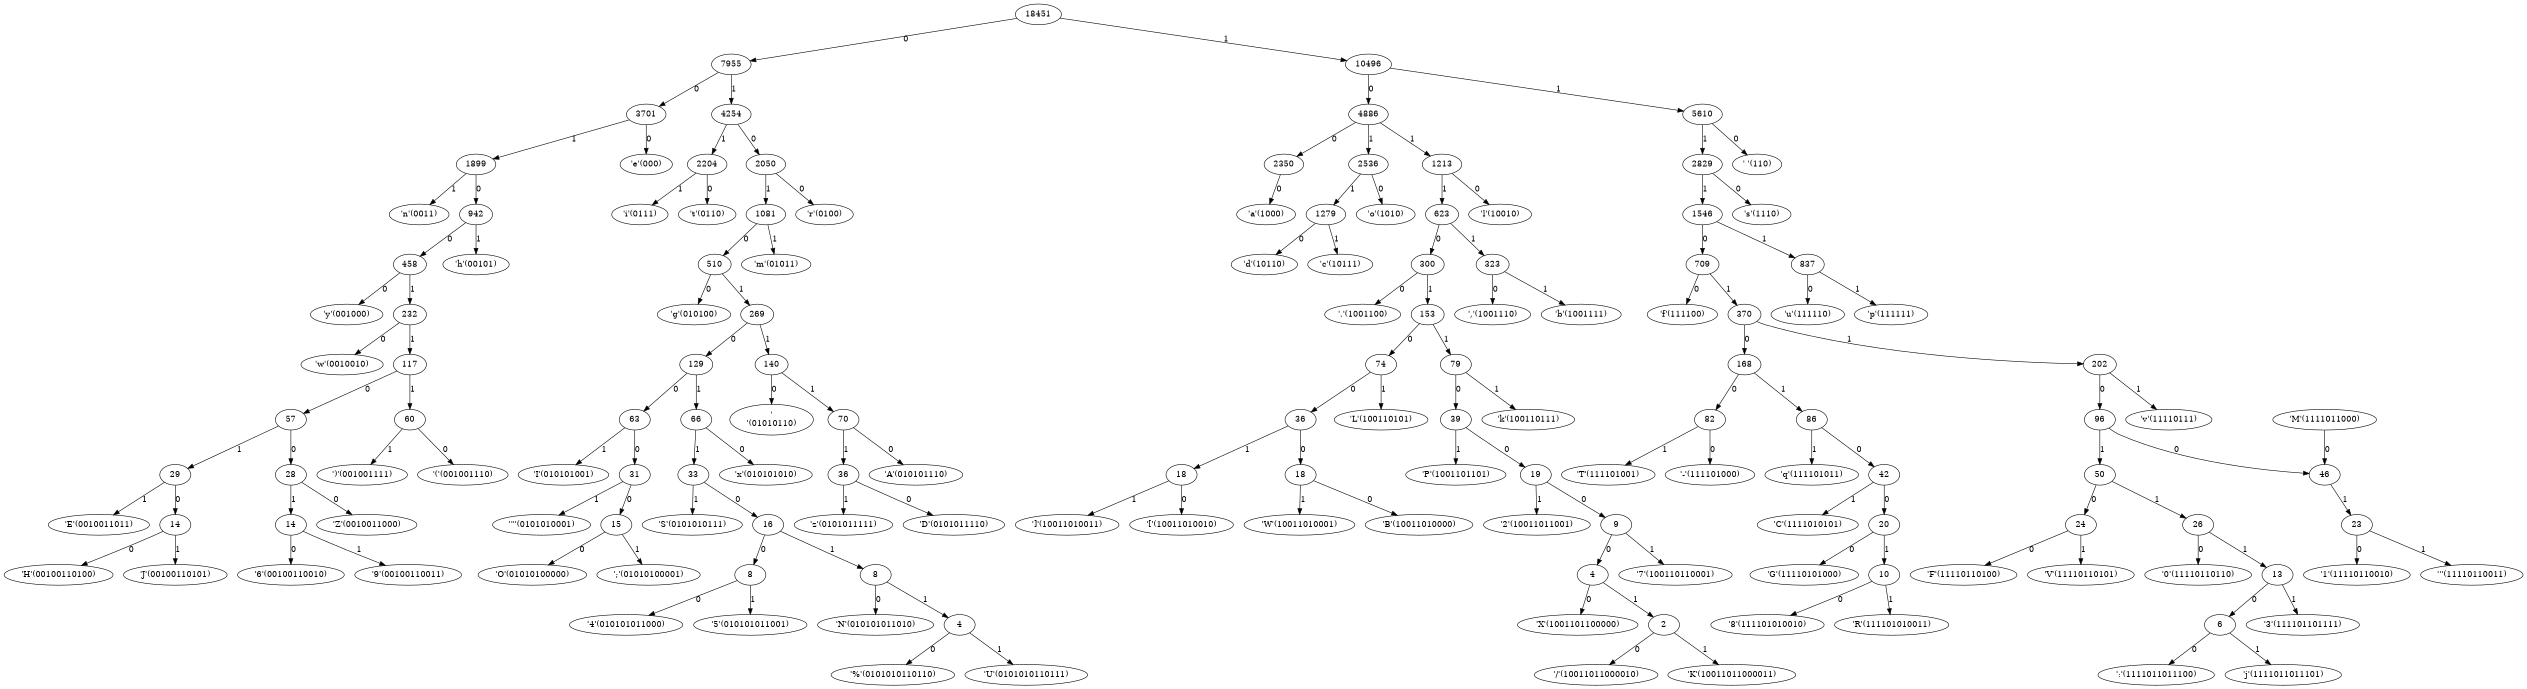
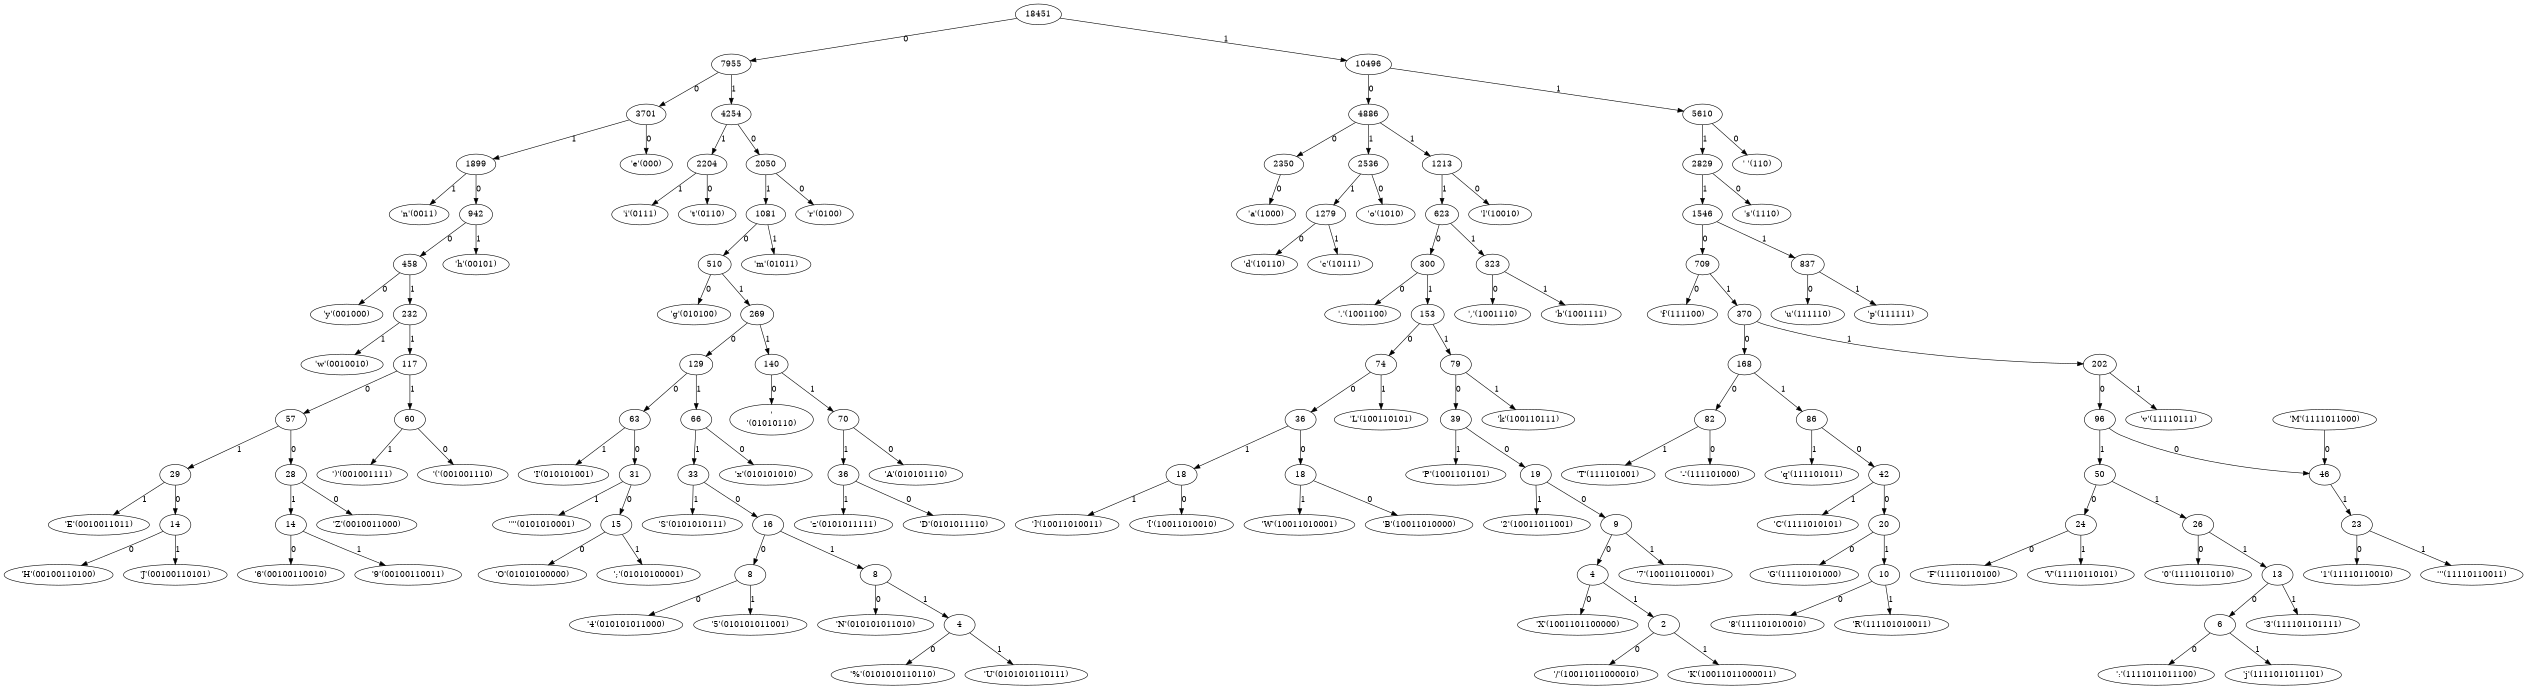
(383, 340) -> (383, 340)
